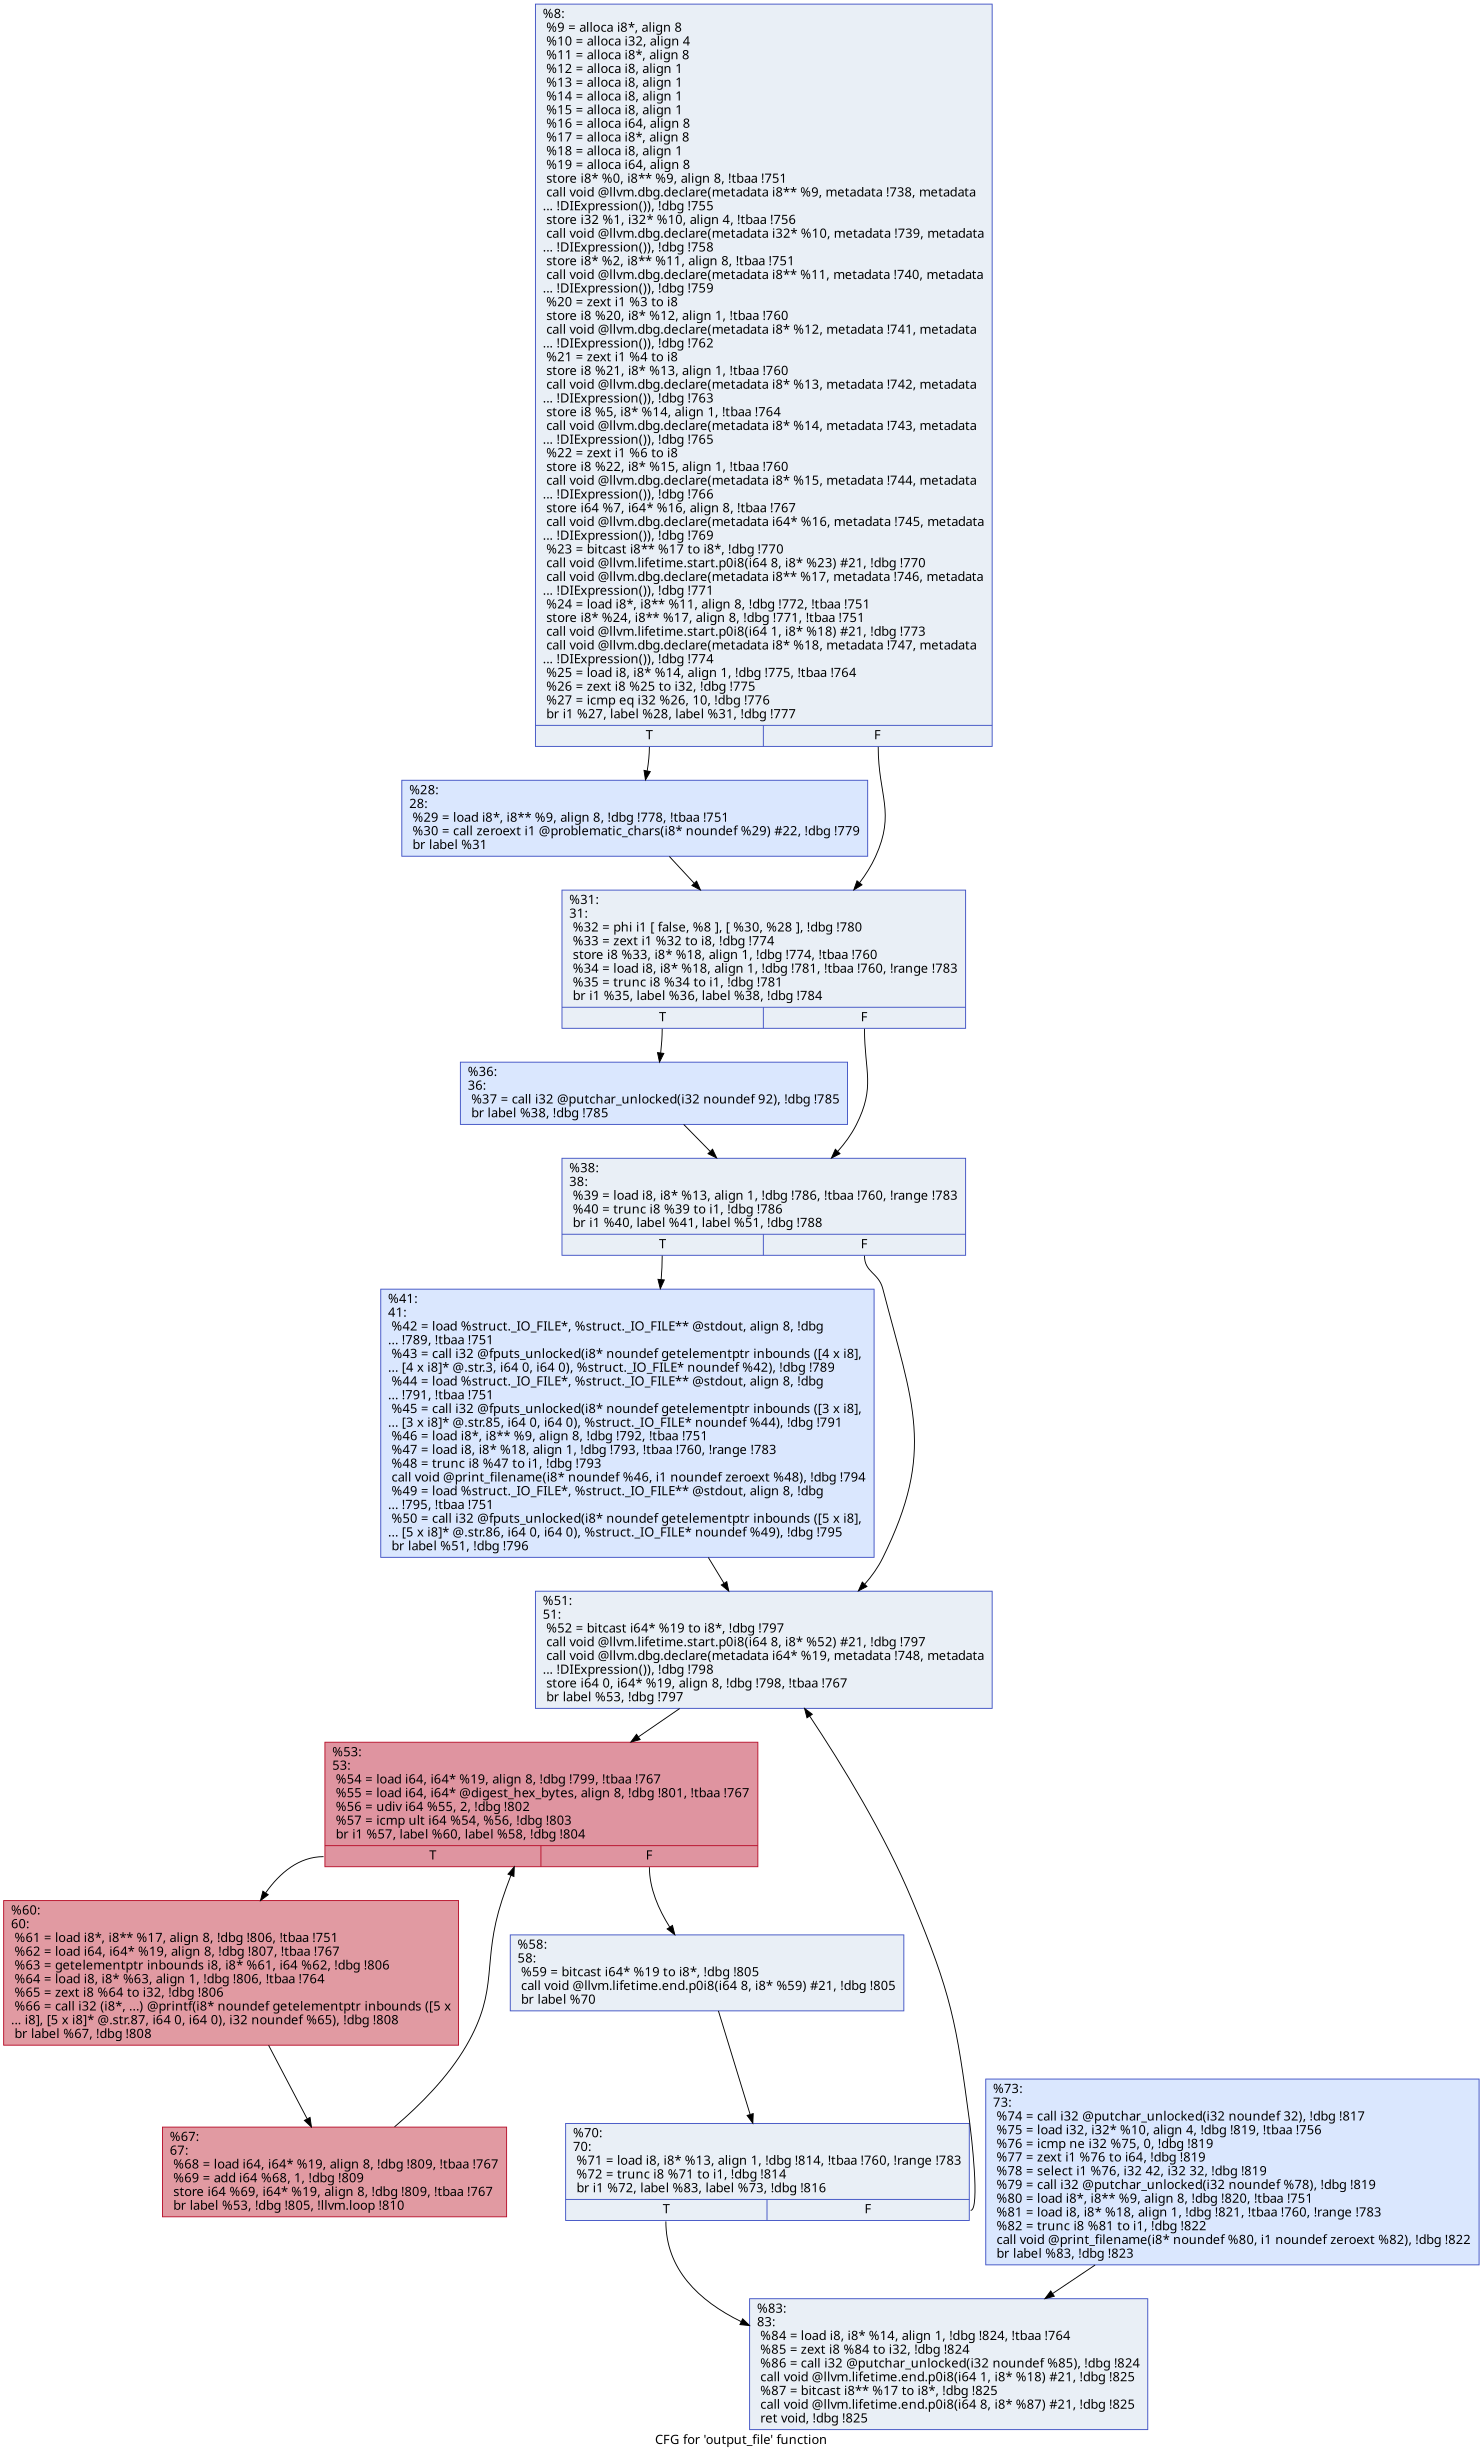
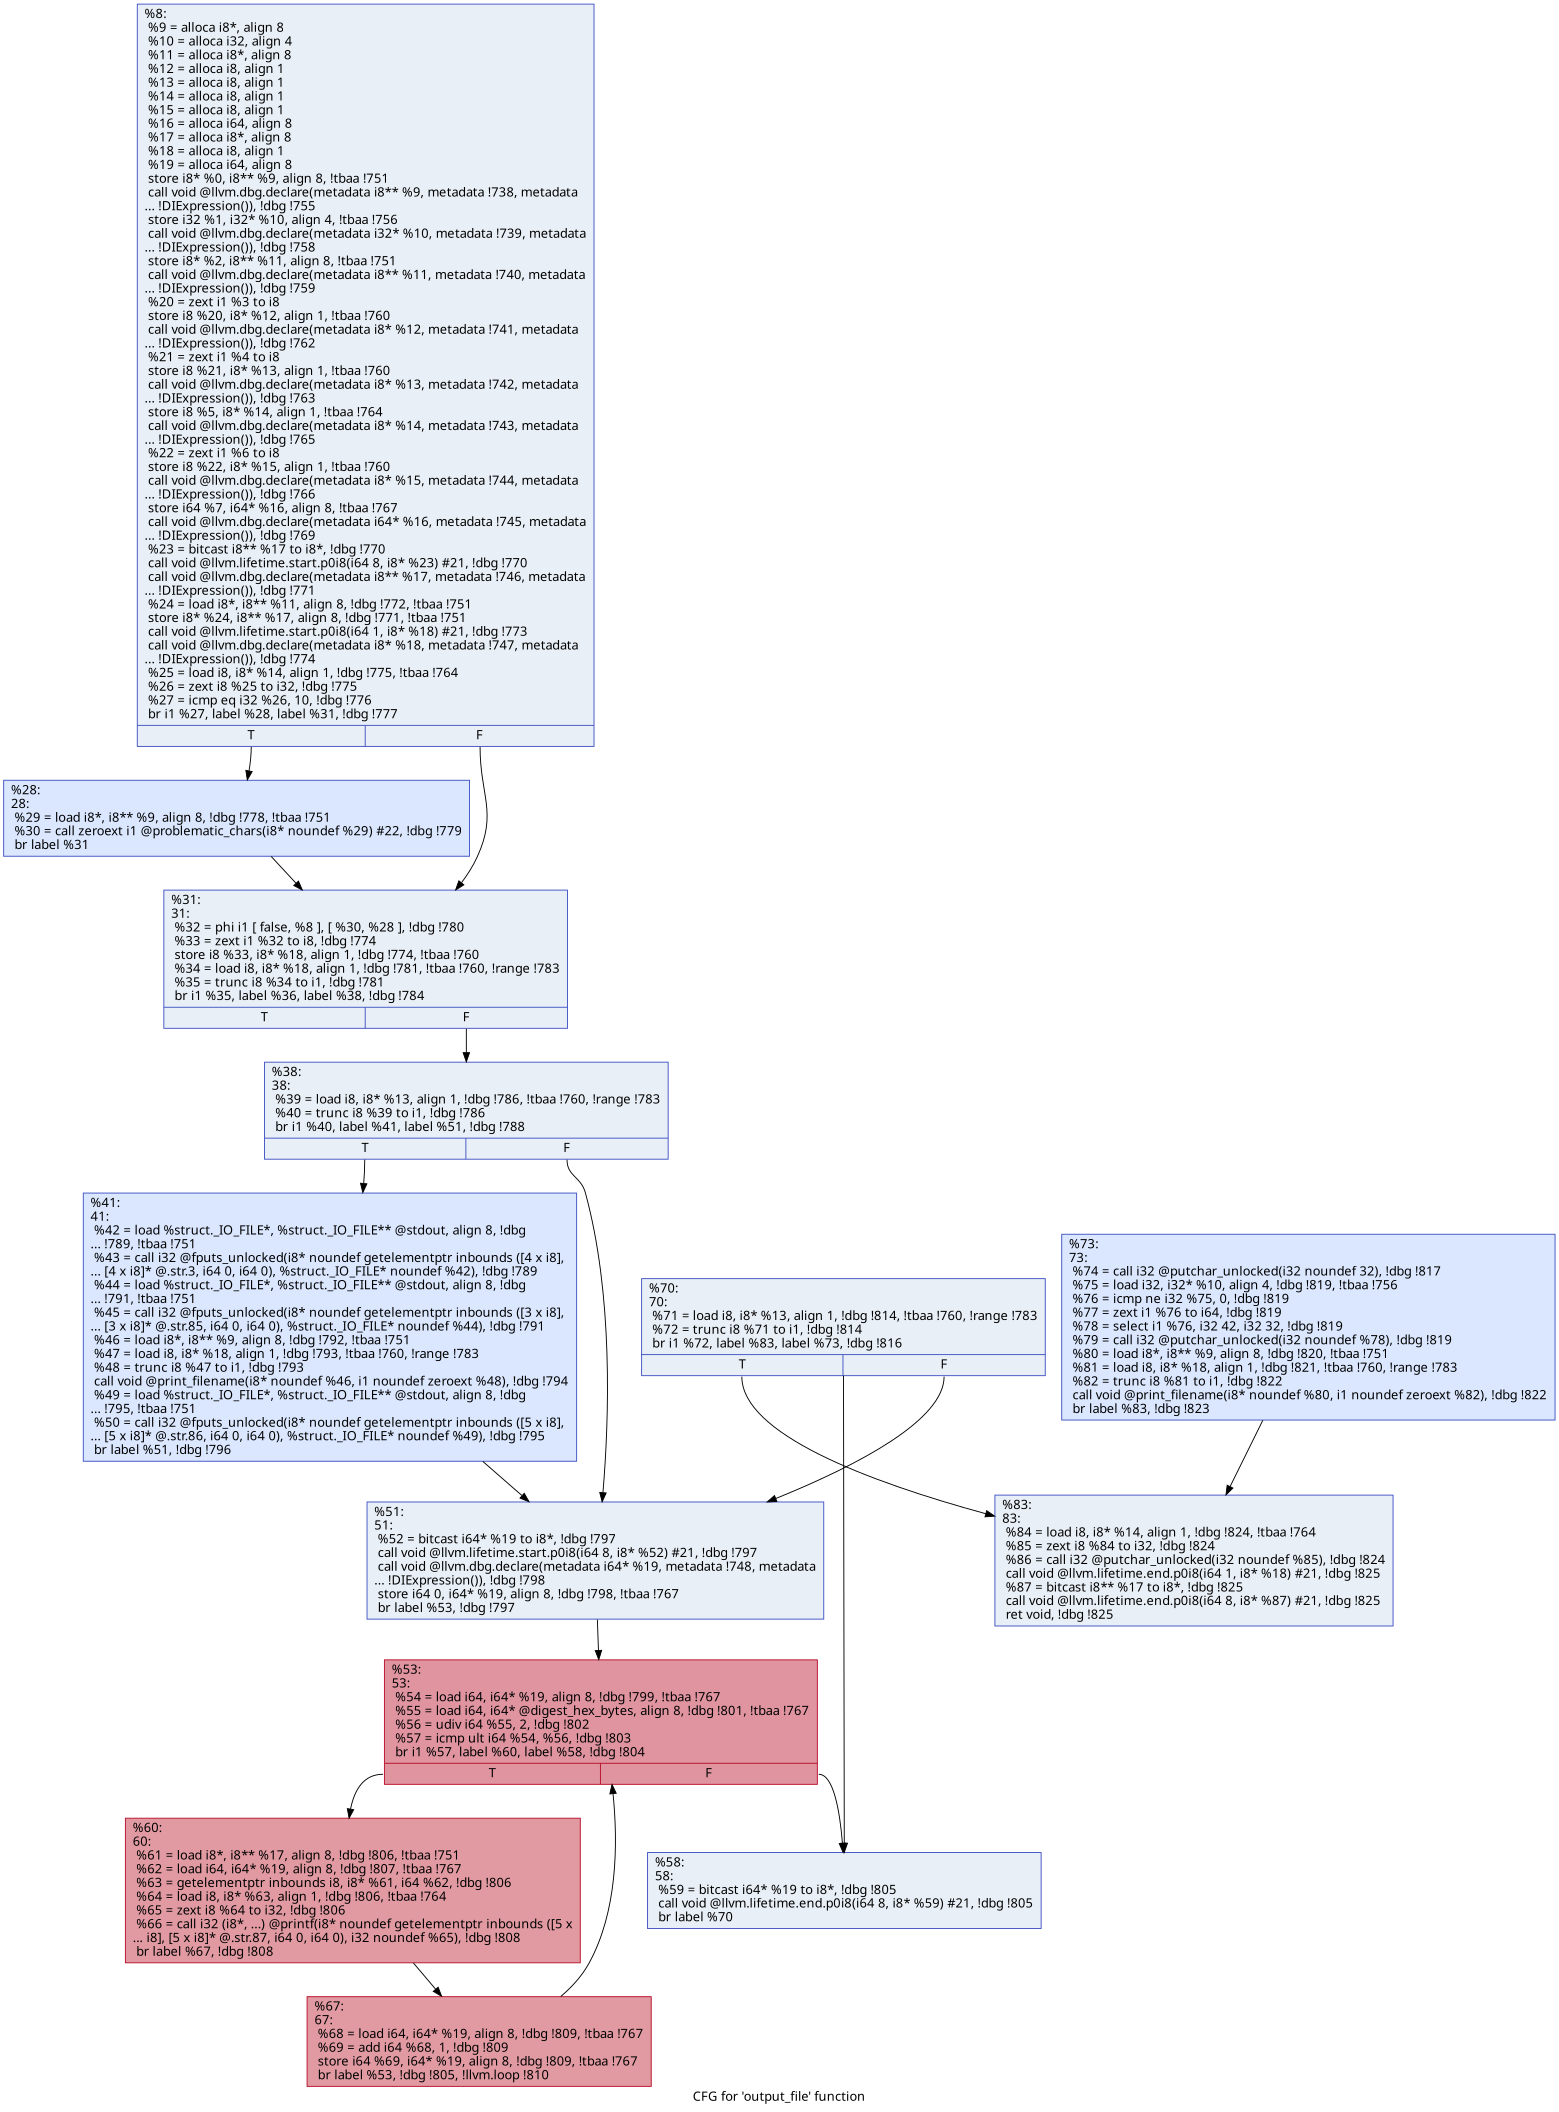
(654, 1093) -> none
(734, 2063) -> (844, 1609)
